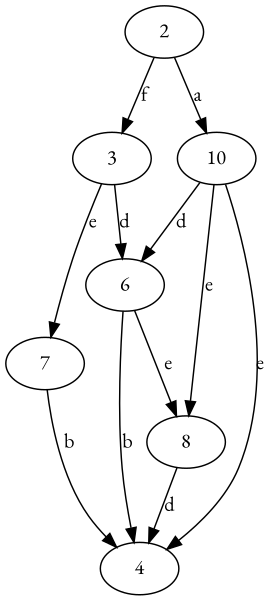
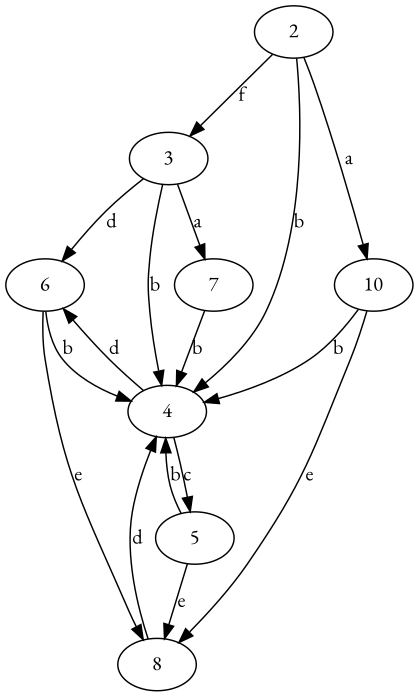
(175, 216) -> (107, 357)
(93, 222) -> (198, 222)
none -> (290, 234)
none -> (148, 277)
(260, 364) -> (339, 348)
none -> (195, 538)
